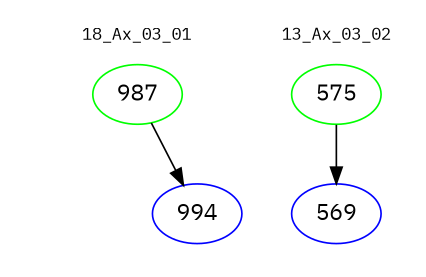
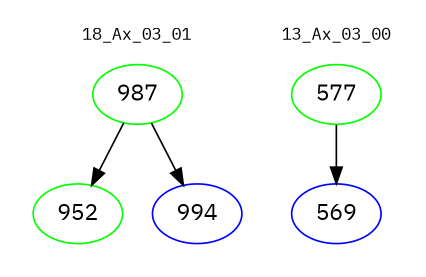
(337, 36) -> (337, 36)
(336, 94) -> (336, 94)
none -> (78, 214)
